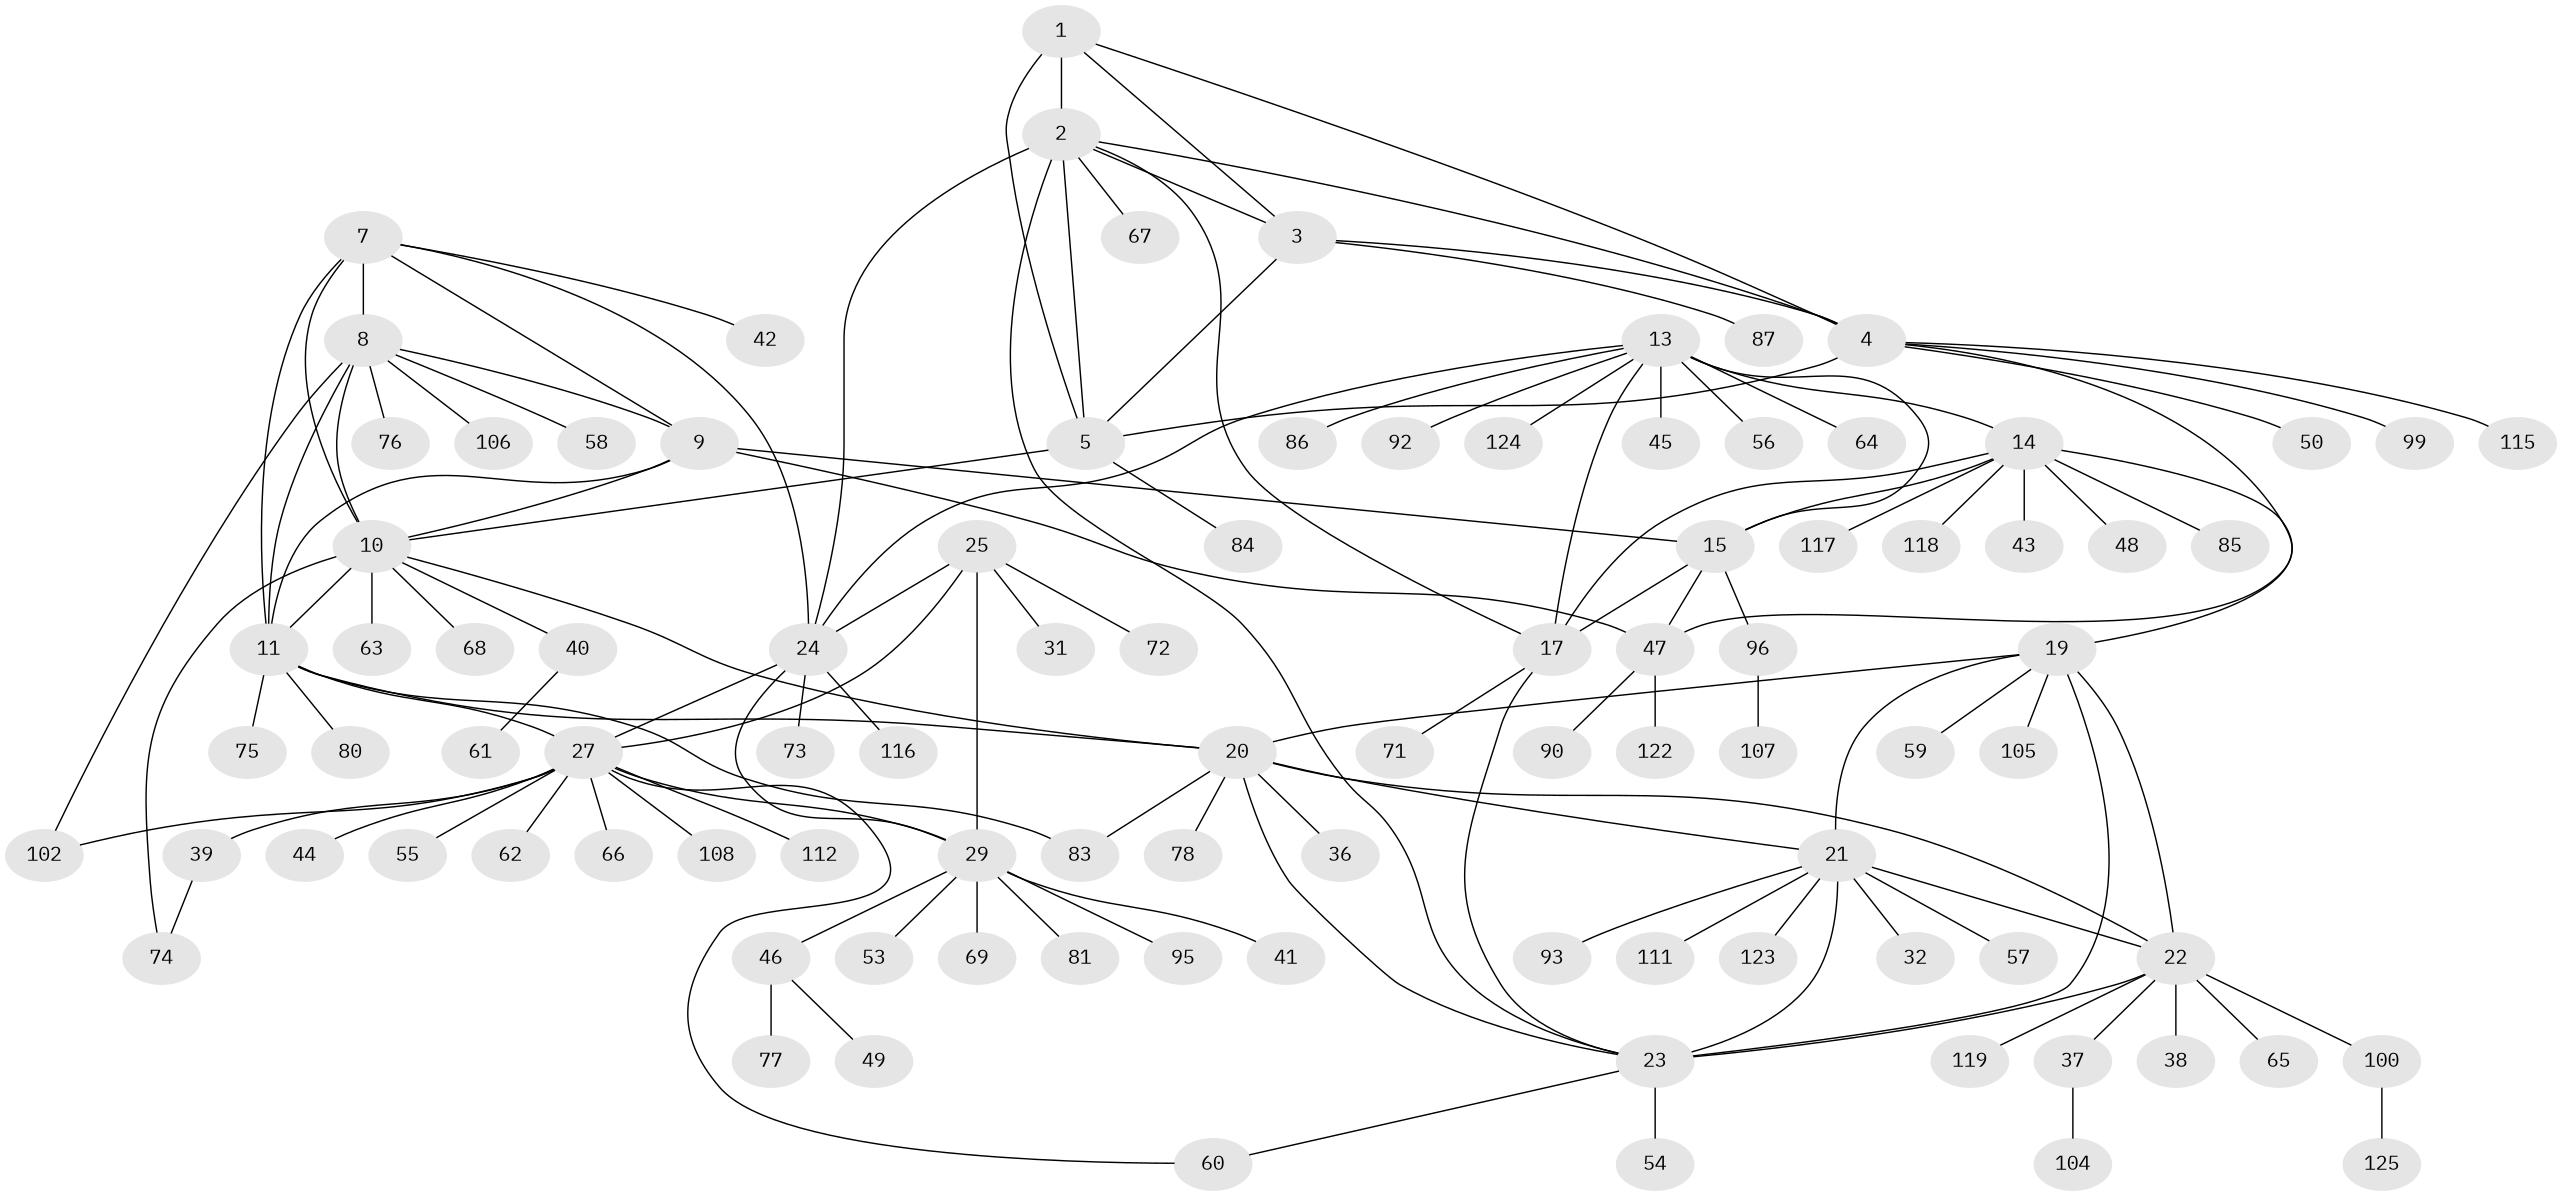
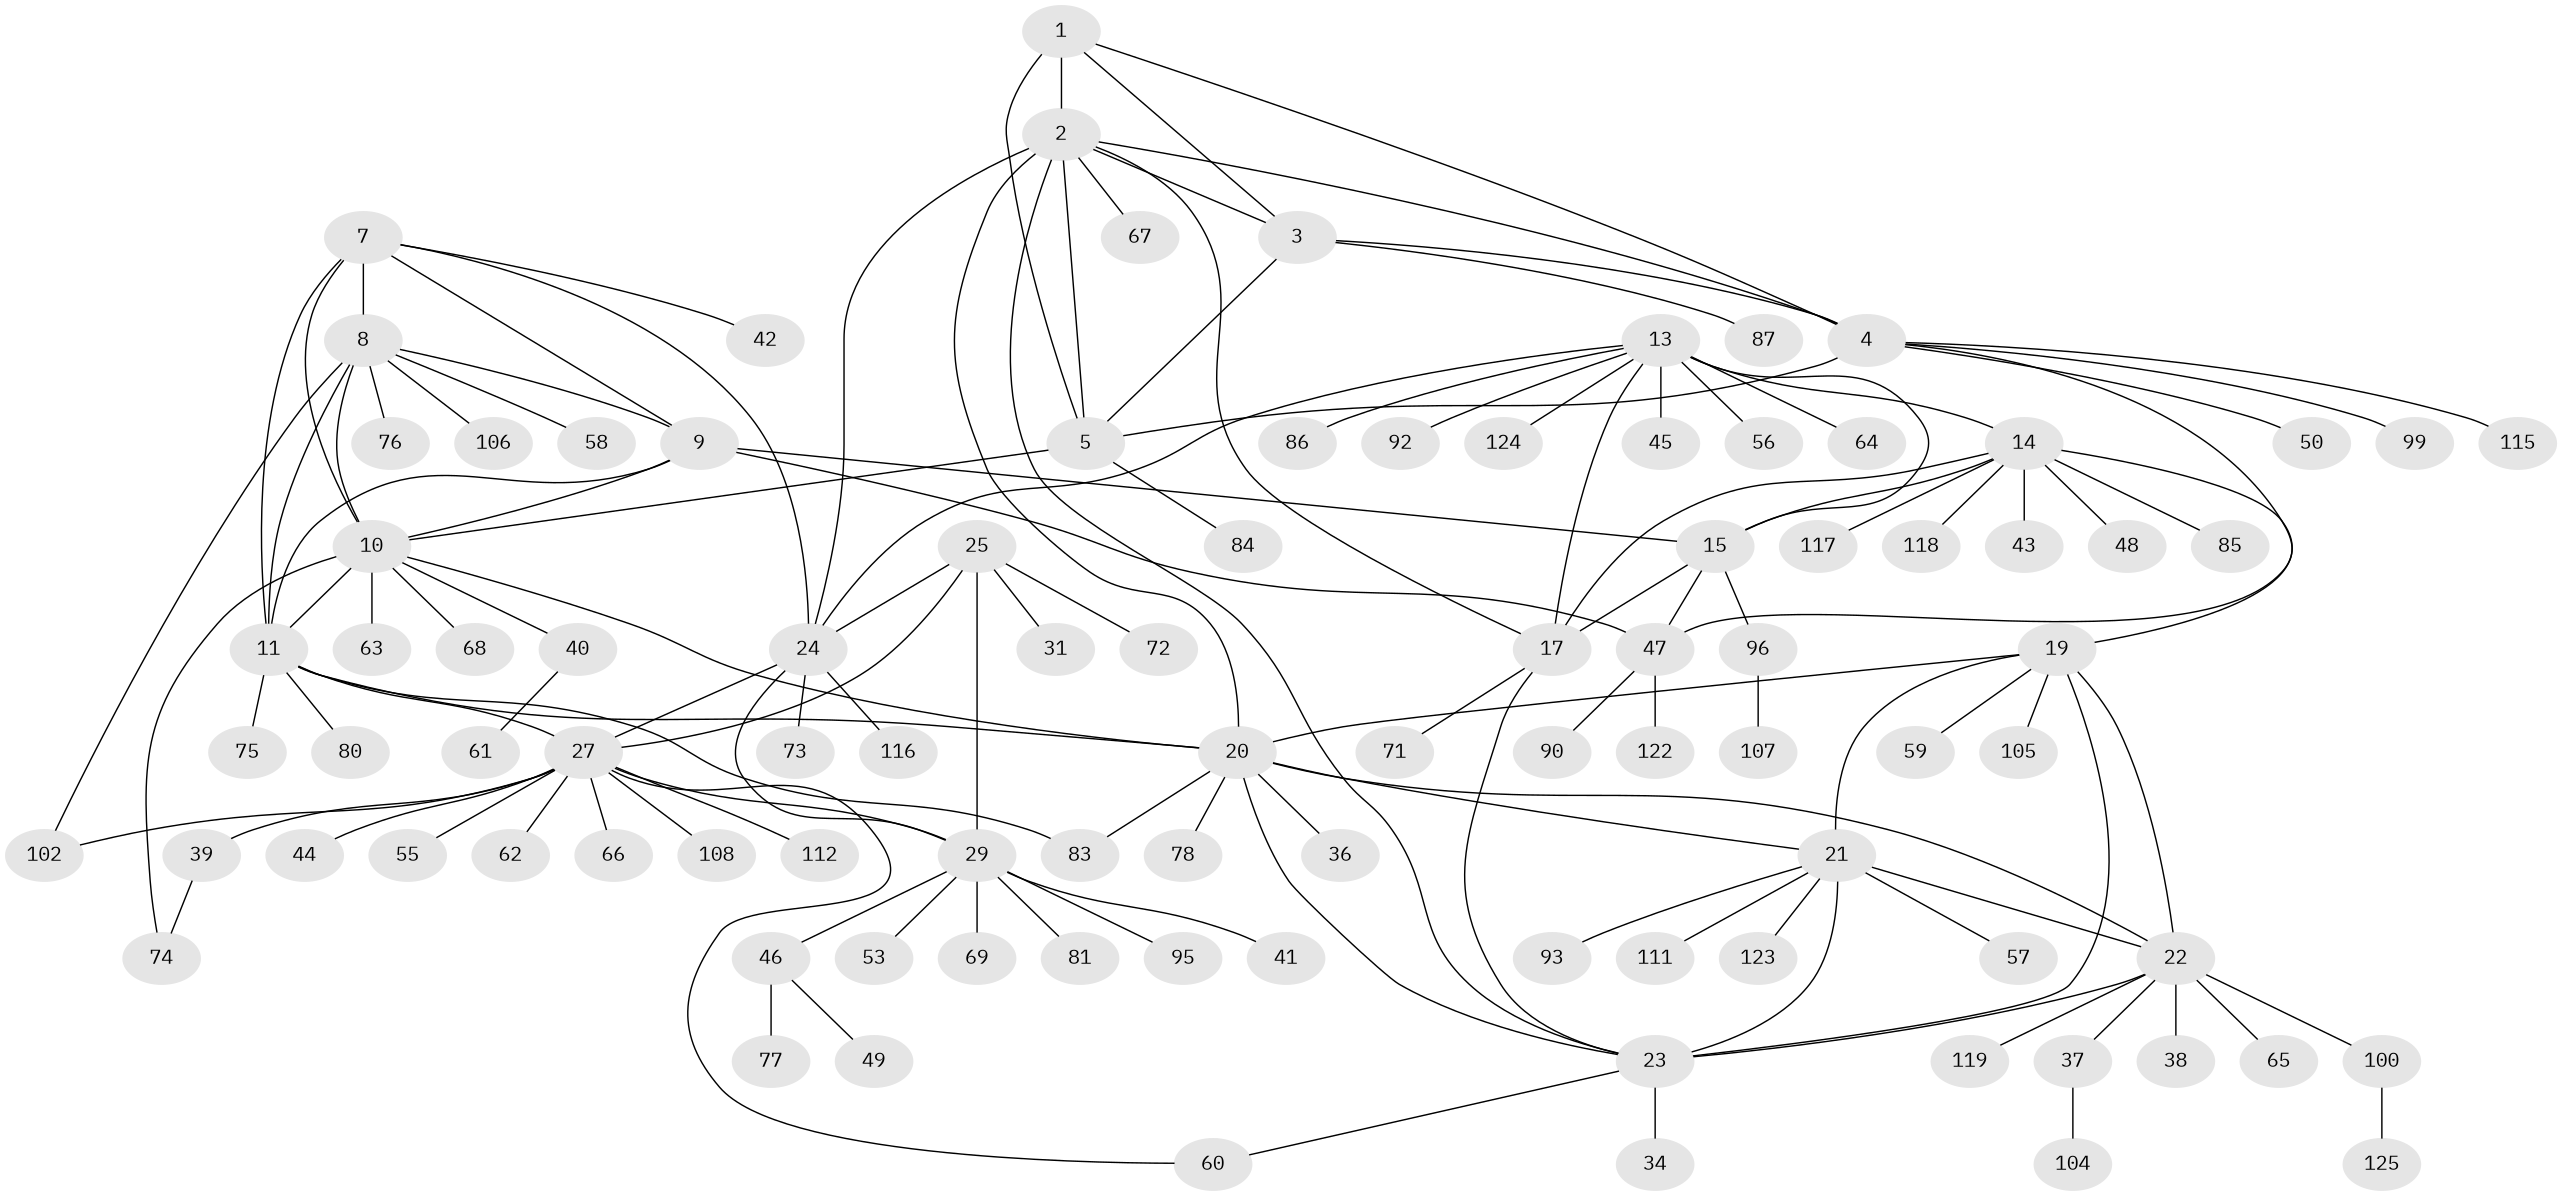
none -> (1011, 502)
(1916, 958) -> none
(1655, 1164) -> (1655, 1164)
